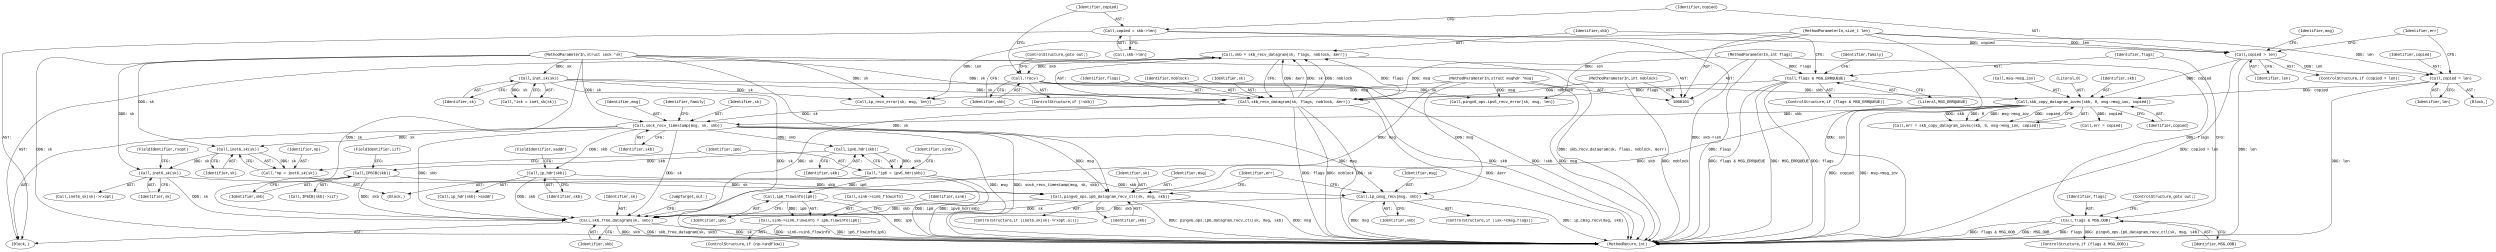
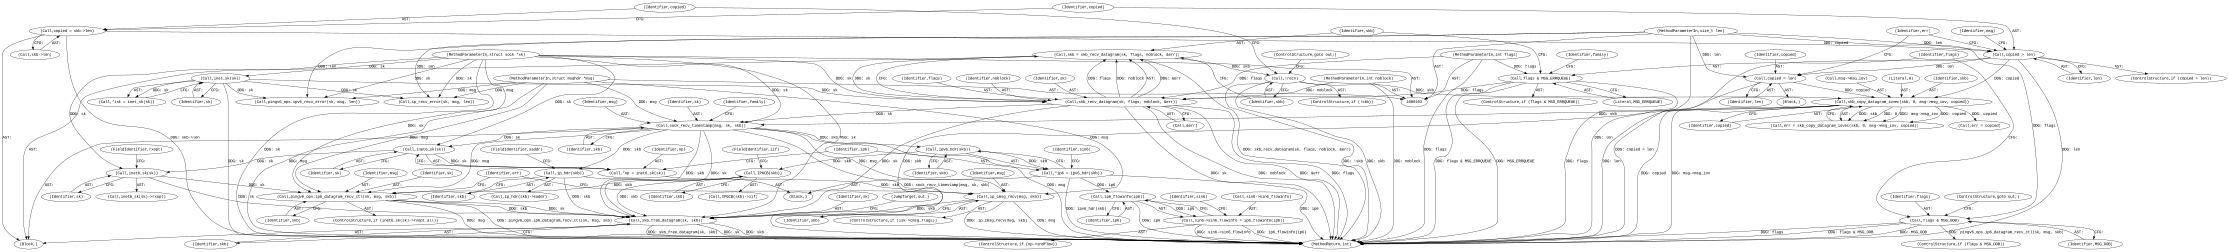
(2119, 66) -> (1975, 54)
none -> (398, 78)
(1421, 78) -> (1251, 78)
none -> (631, 99)
none -> (1185, 126)
(354, 138) -> (848, 138)
none -> (1181, 205)
